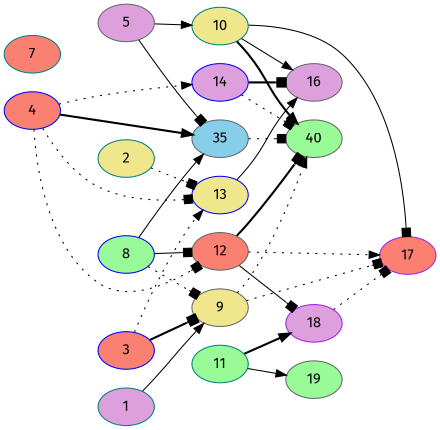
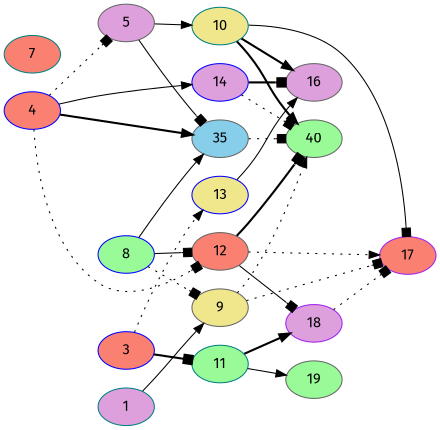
(263, 51) -> (263, 51)
(120, 93) -> (120, 93)
(126, 159) -> none
(100, 188) -> (76, 70)
(168, 331) -> (166, 356)
